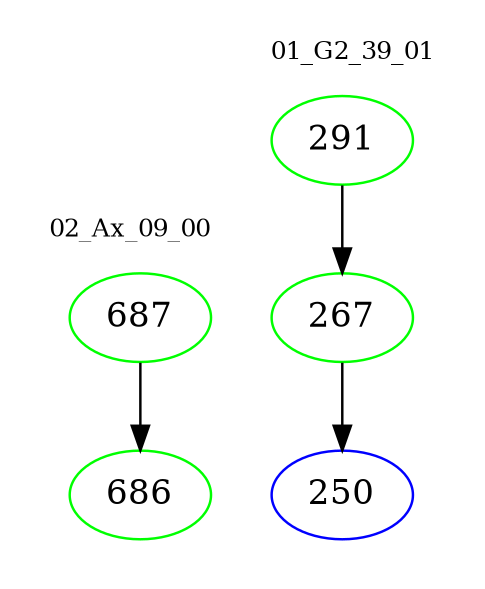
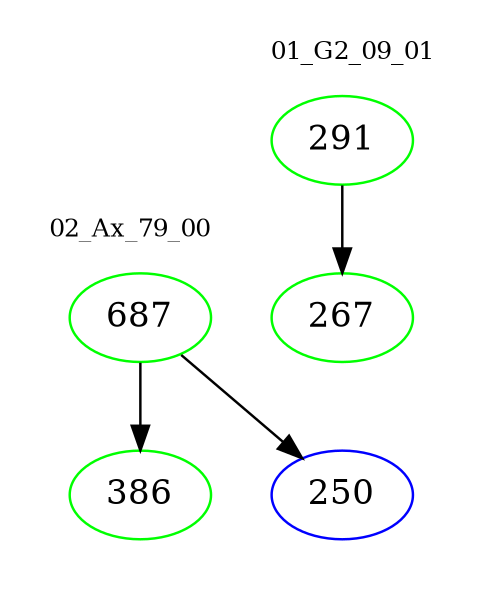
(353, 53) -> (353, 53)
(131, 230) -> (131, 230)
(342, 394) -> (214, 383)
(140, 495) -> (140, 495)
